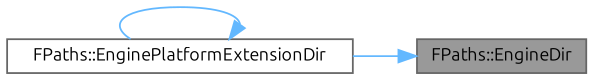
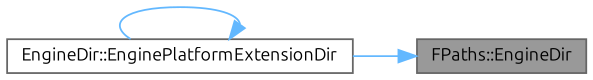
(180, 56) -> (180, 56)
